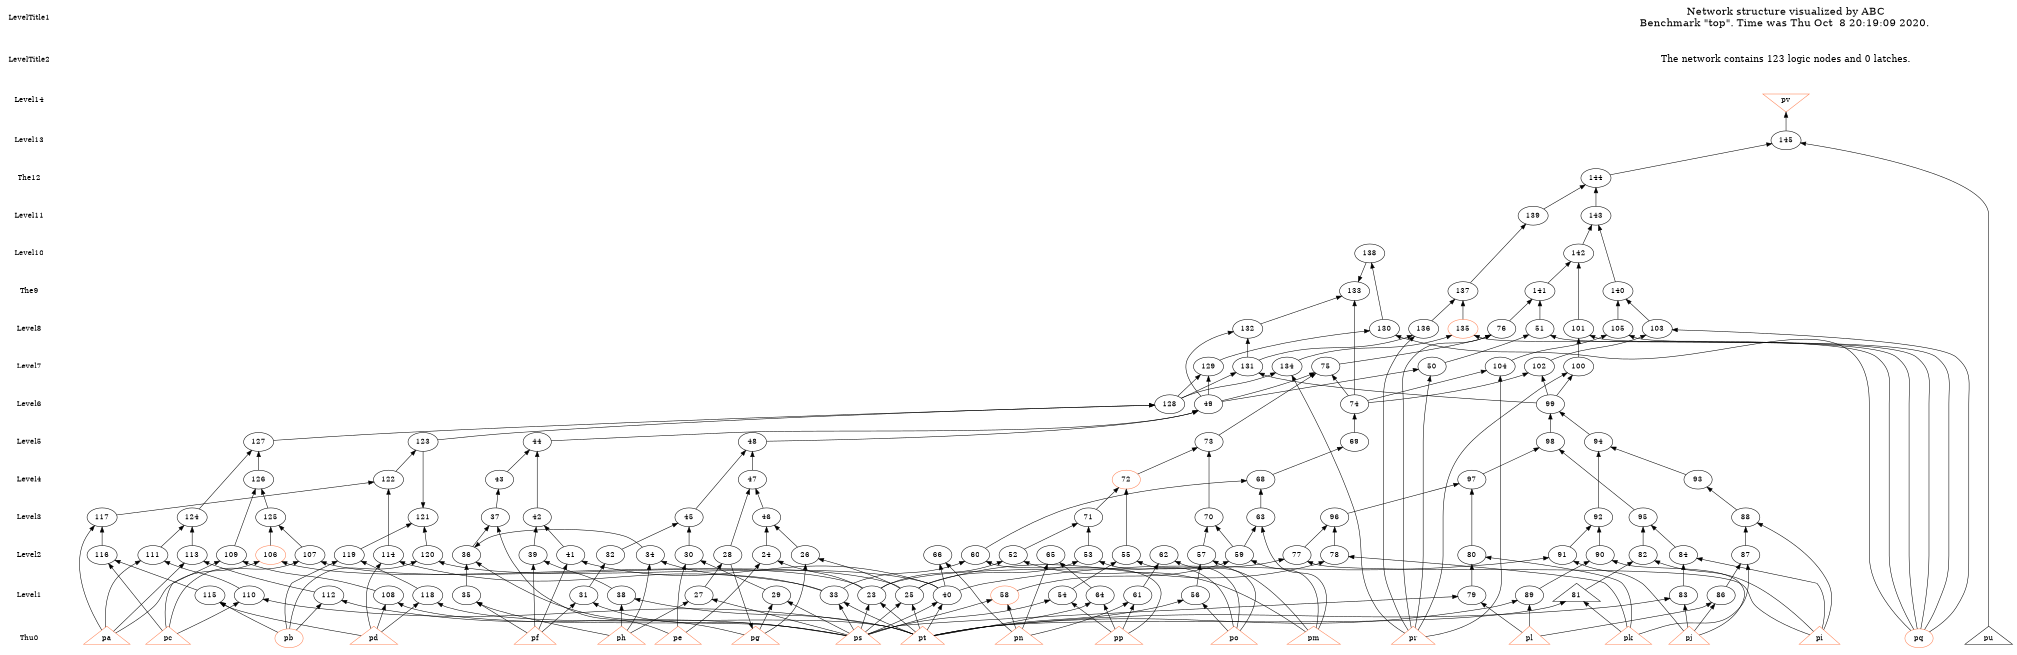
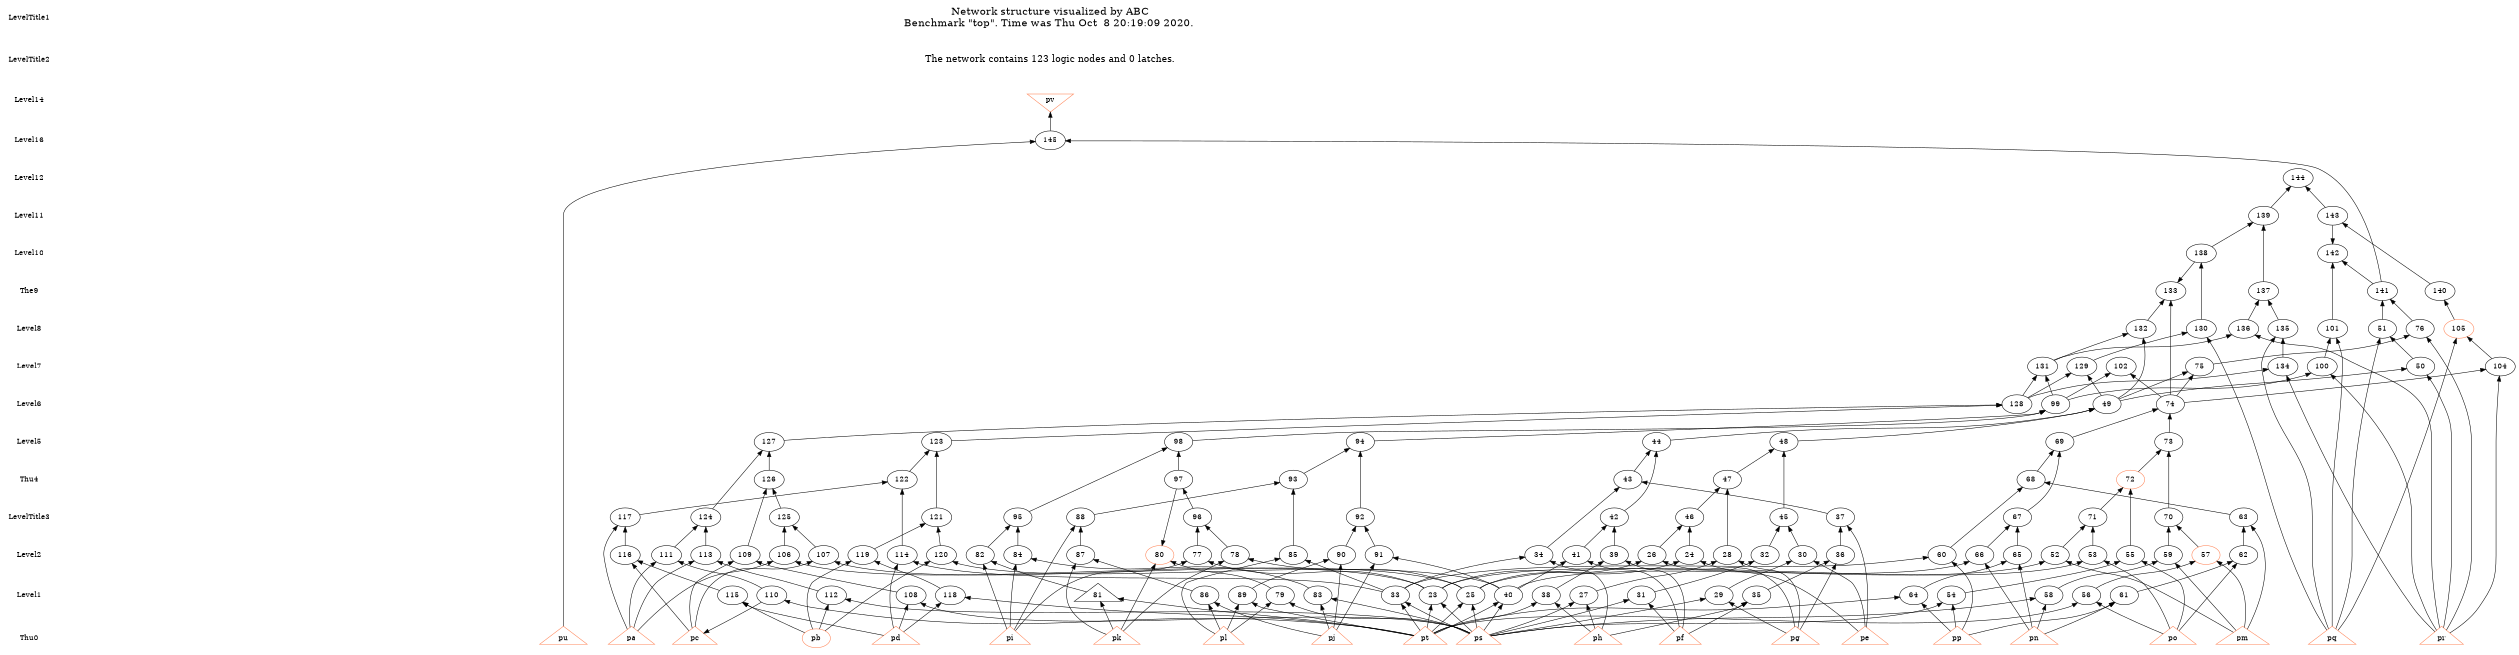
(29, 140) -> (29, 140)
(1688, 160) -> (1762, 145)
(29, 178) -> (29, 178)
none -> (2230, 236)
(1586, 237) -> (2333, 232)
(1463, 329) -> (2283, 329)
(1618, 329) -> (2459, 329)
(1657, 329) -> none
(1265, 406) -> (2169, 426)
(423, 477) -> (937, 482)
(29, 480) -> (29, 480)
(29, 517) -> (29, 517)
none -> (2017, 517)
(1472, 520) -> (1170, 515)
(561, 529) -> (1581, 519)
(1249, 538) -> (2244, 539)
(271, 555) -> (784, 555)
(1202, 555) -> (2206, 555)
none -> (1293, 555)
(1472, 555) -> (1160, 555)
(741, 594) -> (1786, 576)
(1005, 595) -> (2049, 595)
(1336, 616) -> (1404, 614)
(206, 620) -> (735, 617)
(1919, 638) -> (2332, 638)
(1989, 638) -> (563, 638)
